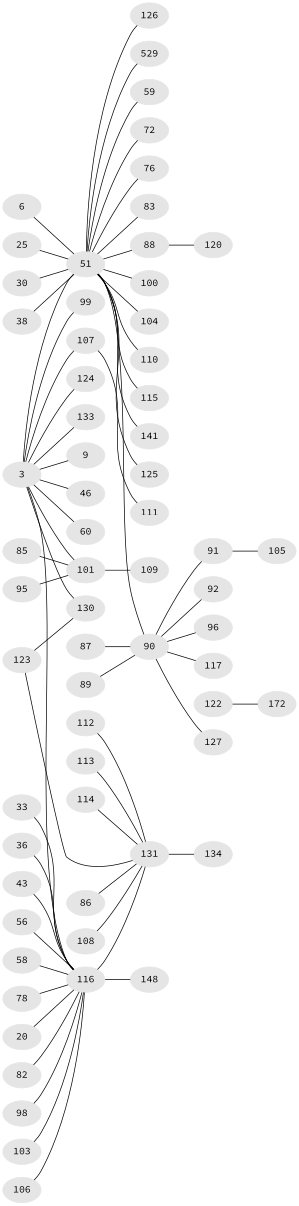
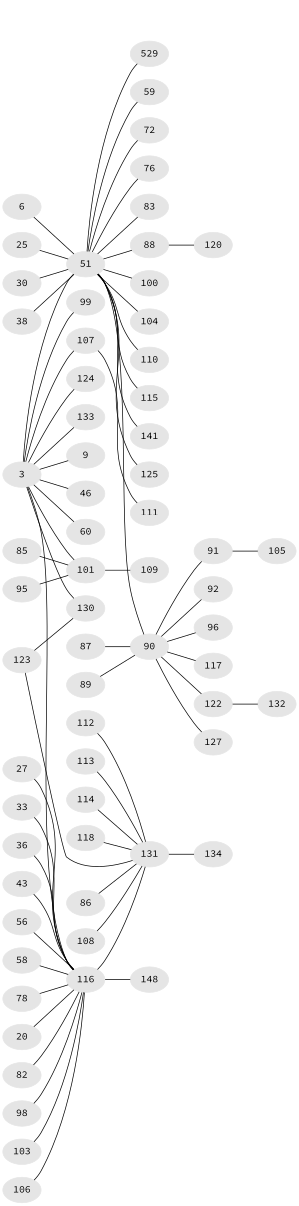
(149, 16) -> none
none -> (181, 675)
(277, 704) -> (277, 704)
none -> (22, 769)
none -> (86, 838)
